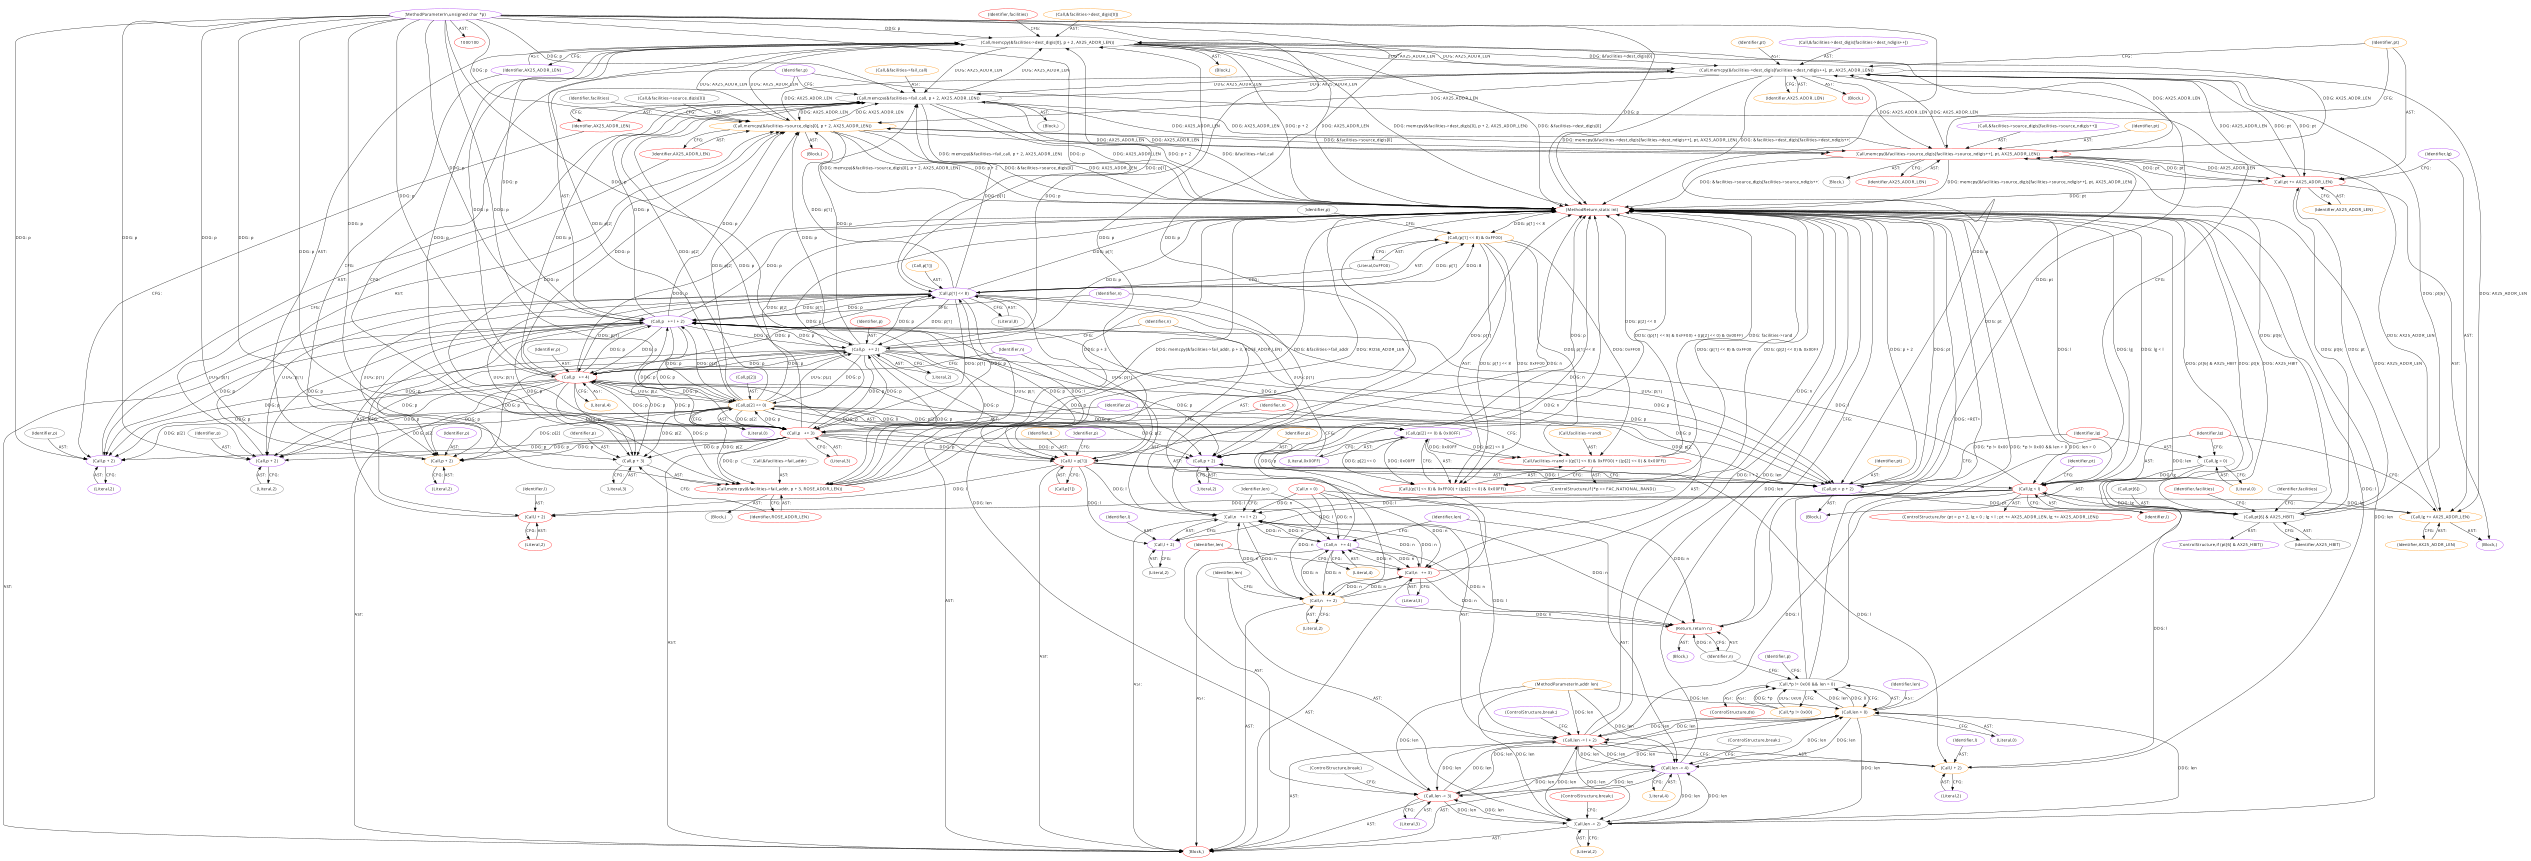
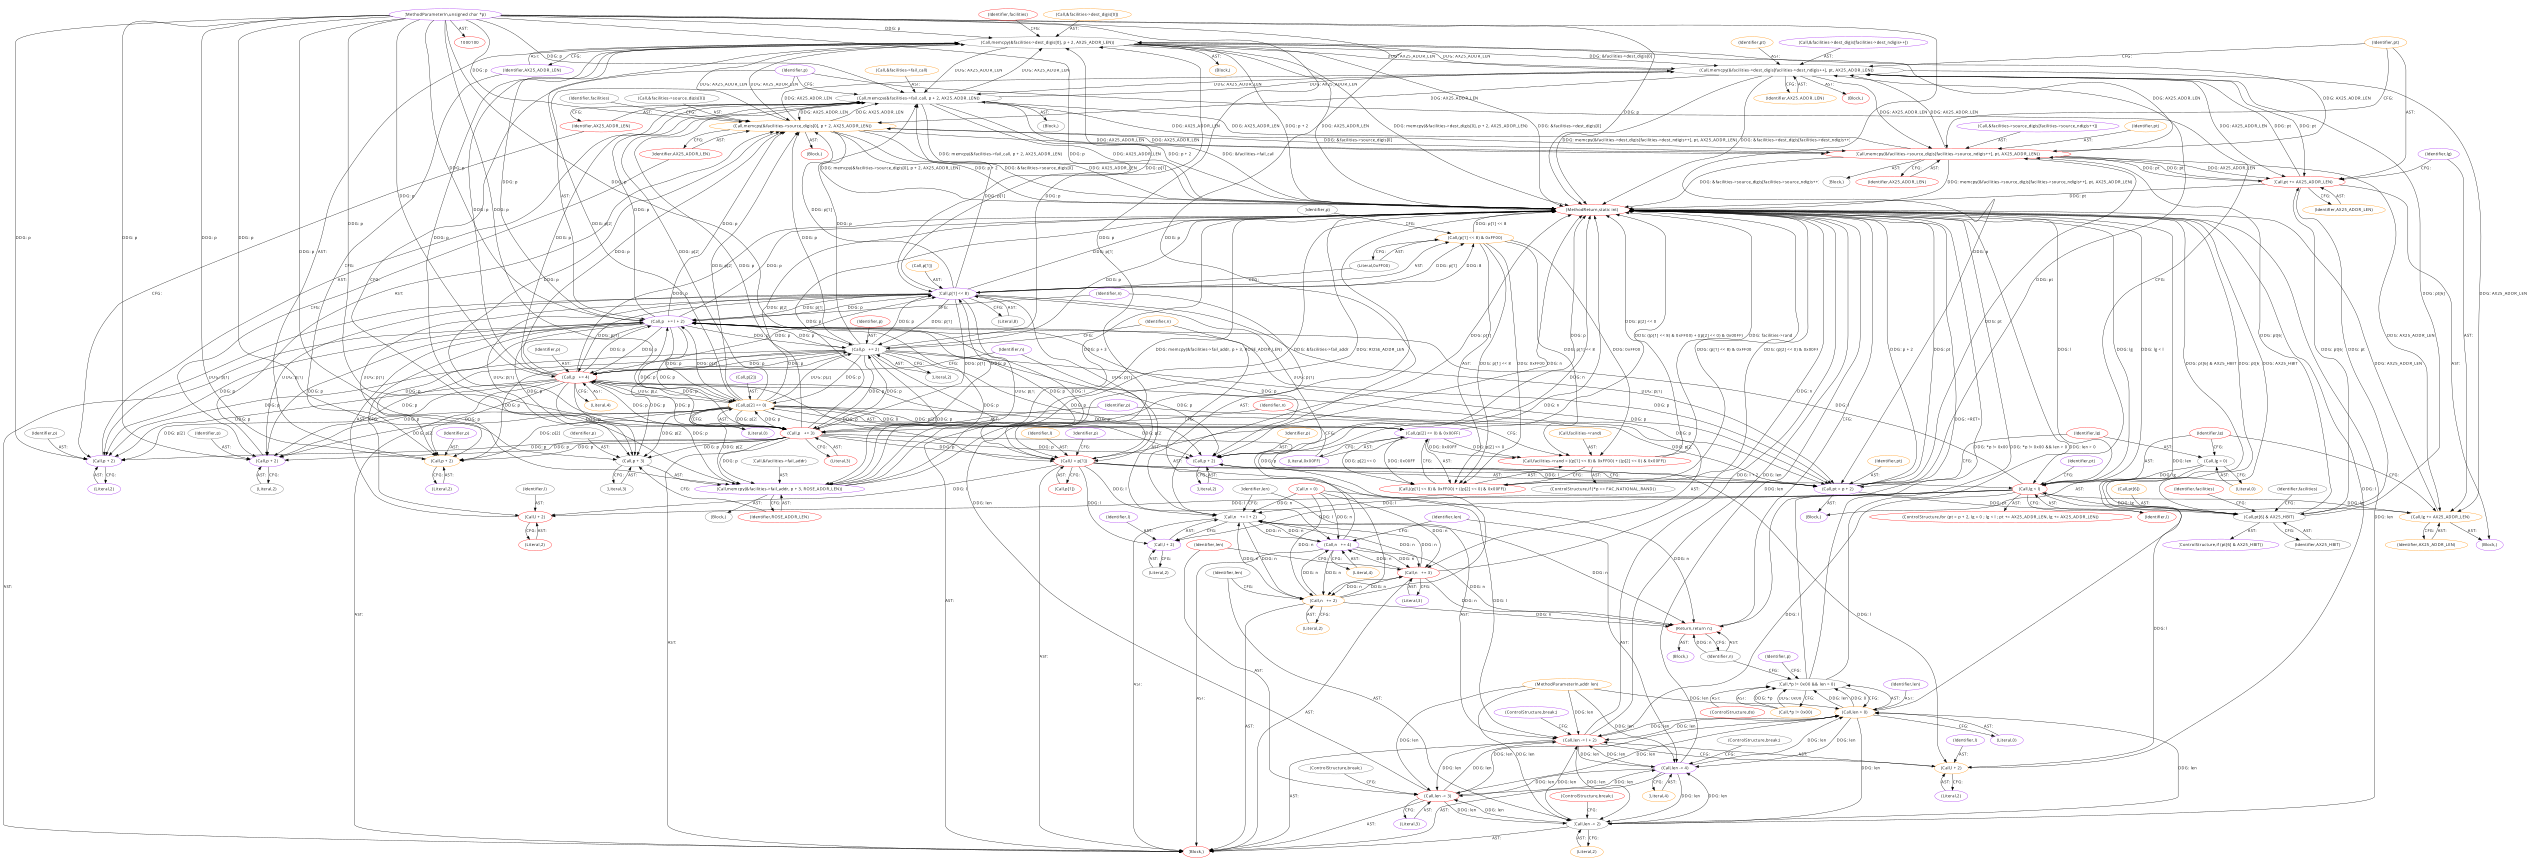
(1525, 218) -> (1508, 214)
(780, 489) -> (780, 489)
(2129, 489) -> (2129, 489)
(1741, 689) -> (1731, 691)
